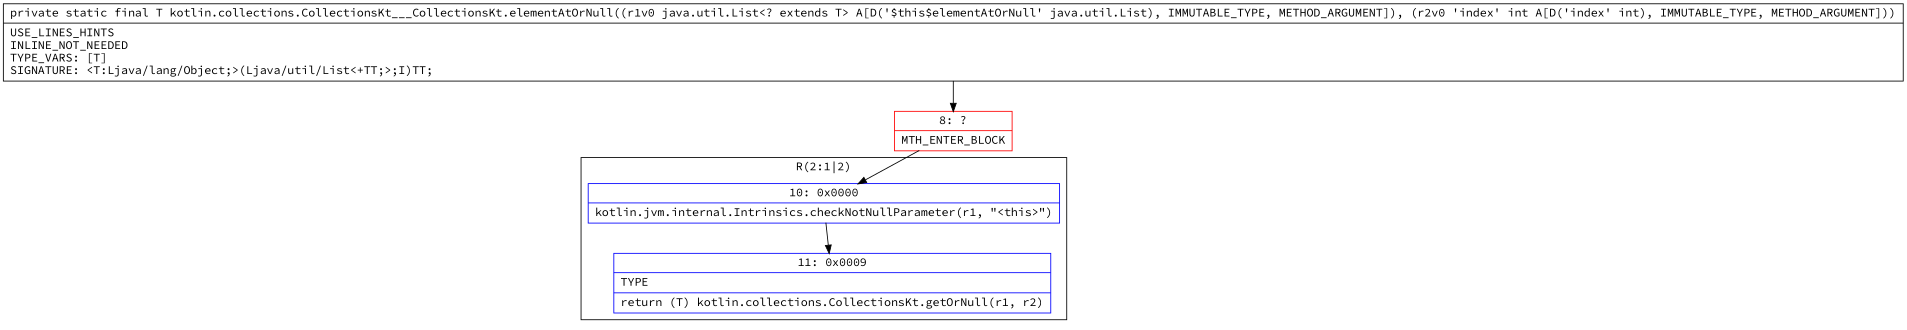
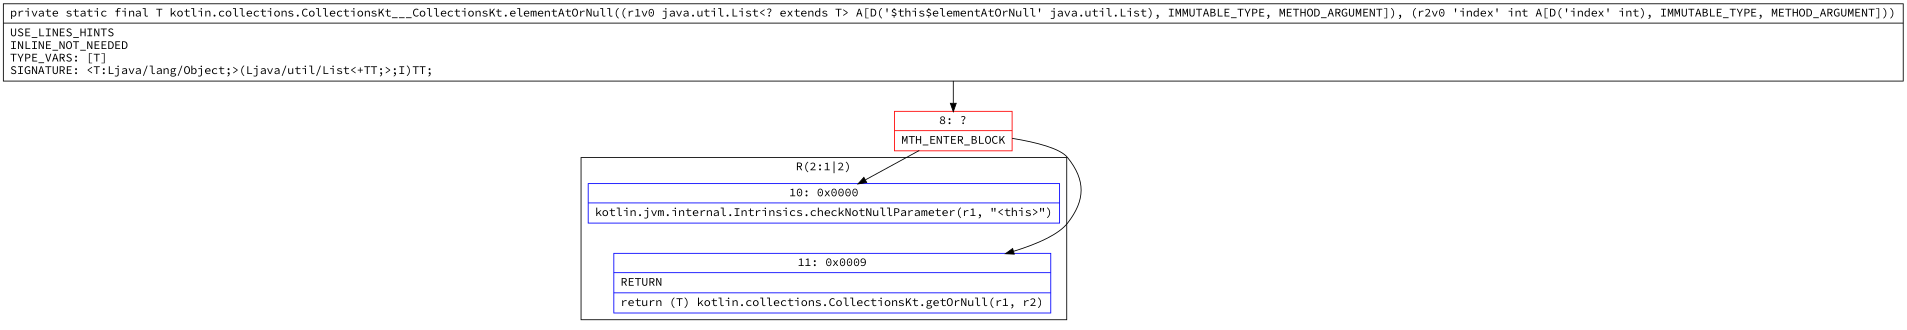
(827, 234) -> (1081, 191)
(635, 282) -> (642, 282)
